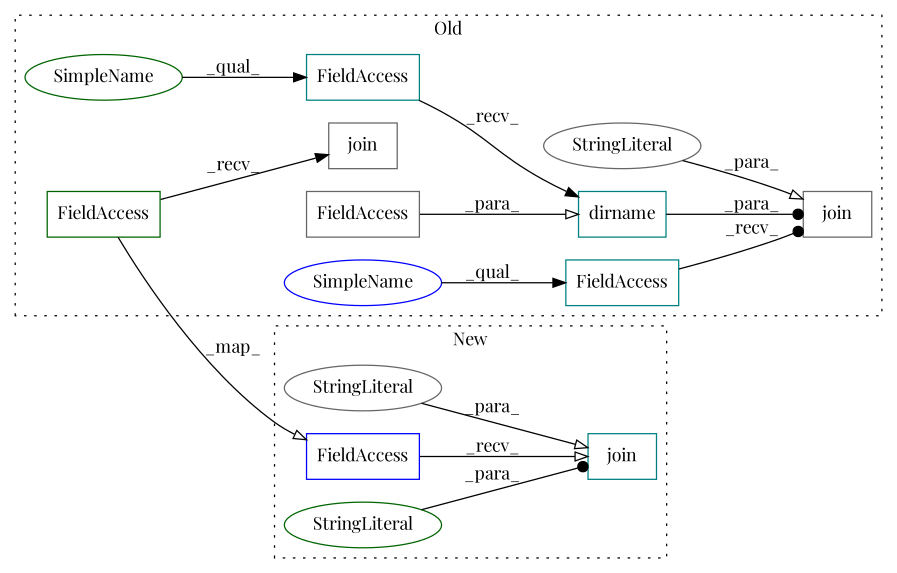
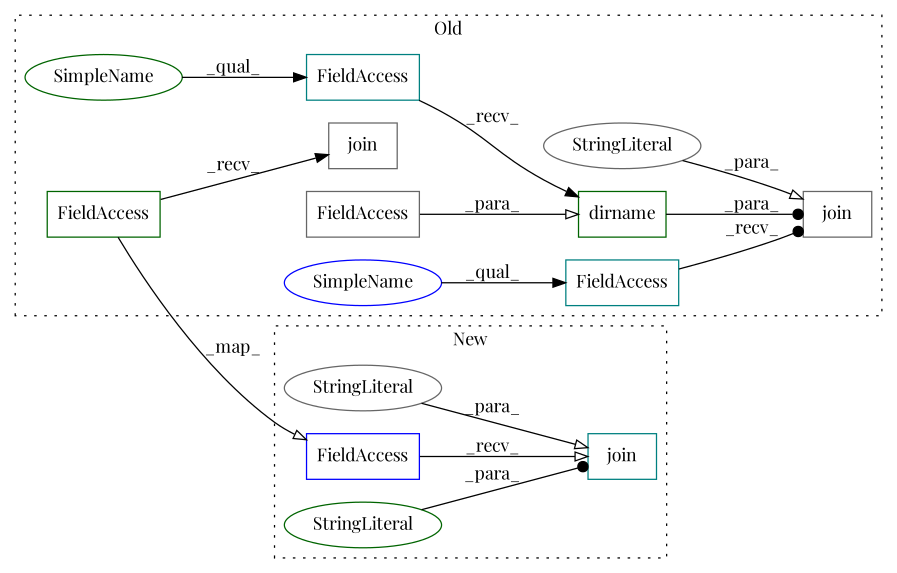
(622, 214) -> (622, 214)
